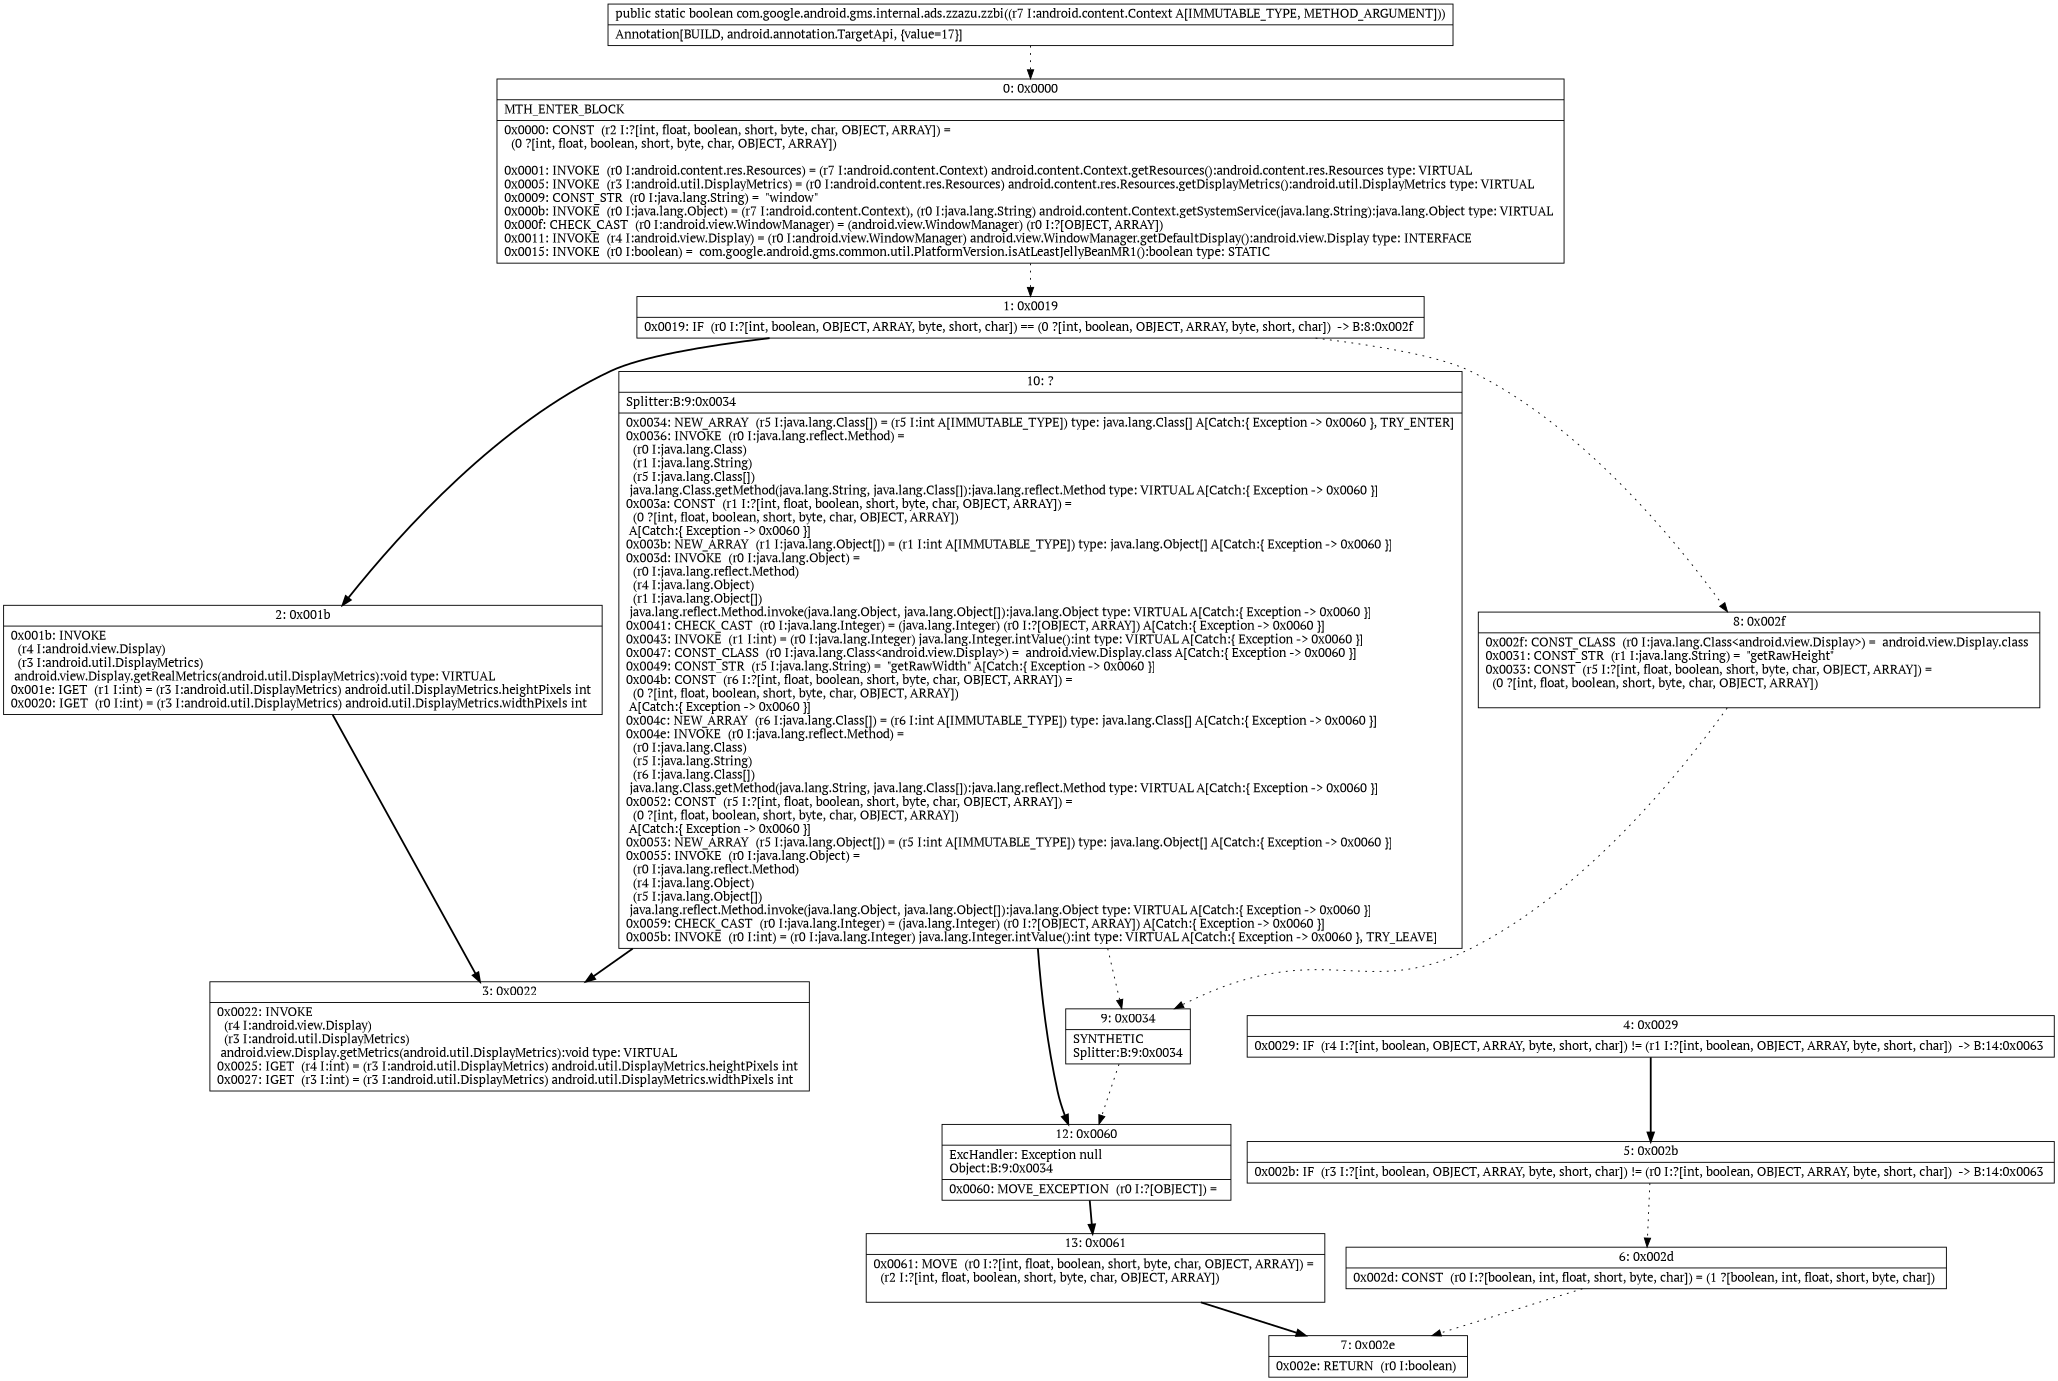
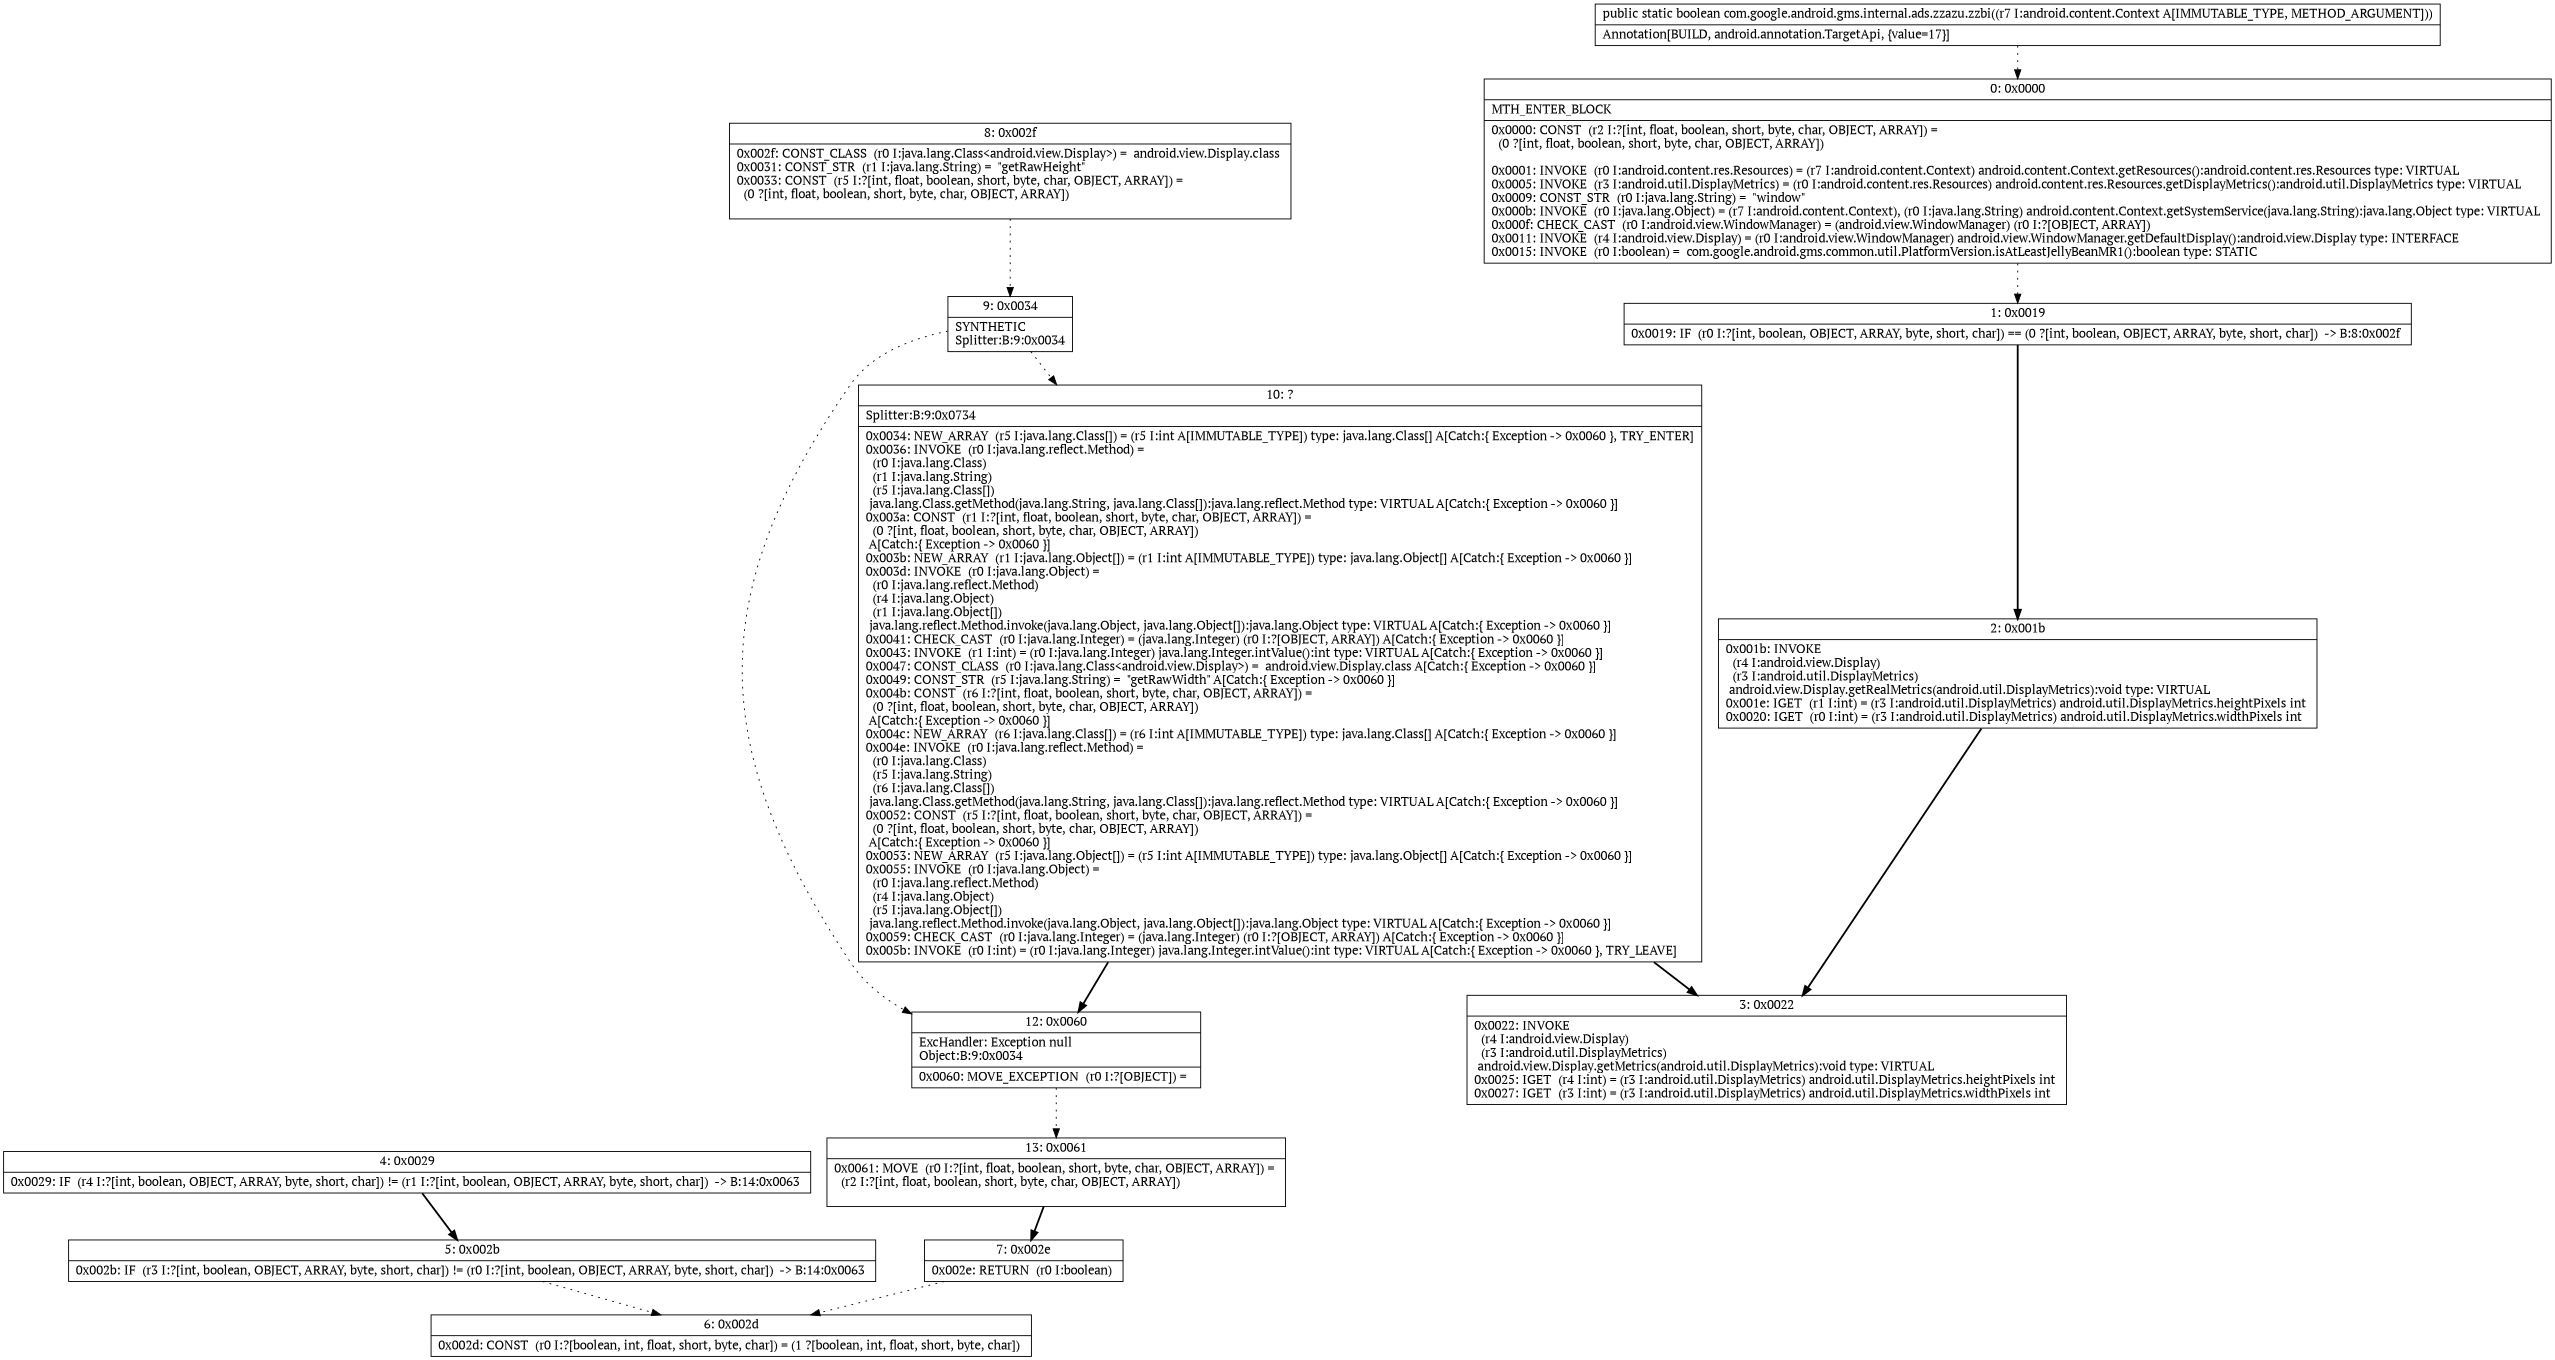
(681, 402) -> (921, 416)
(1550, 421) -> none
(1114, 974) -> (1041, 365)
(1091, 1212) -> (1056, 1108)
(1511, 1311) -> (882, 1297)
